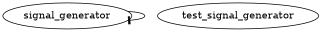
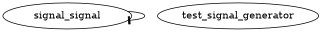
(67, 16) -> (67, 16)
